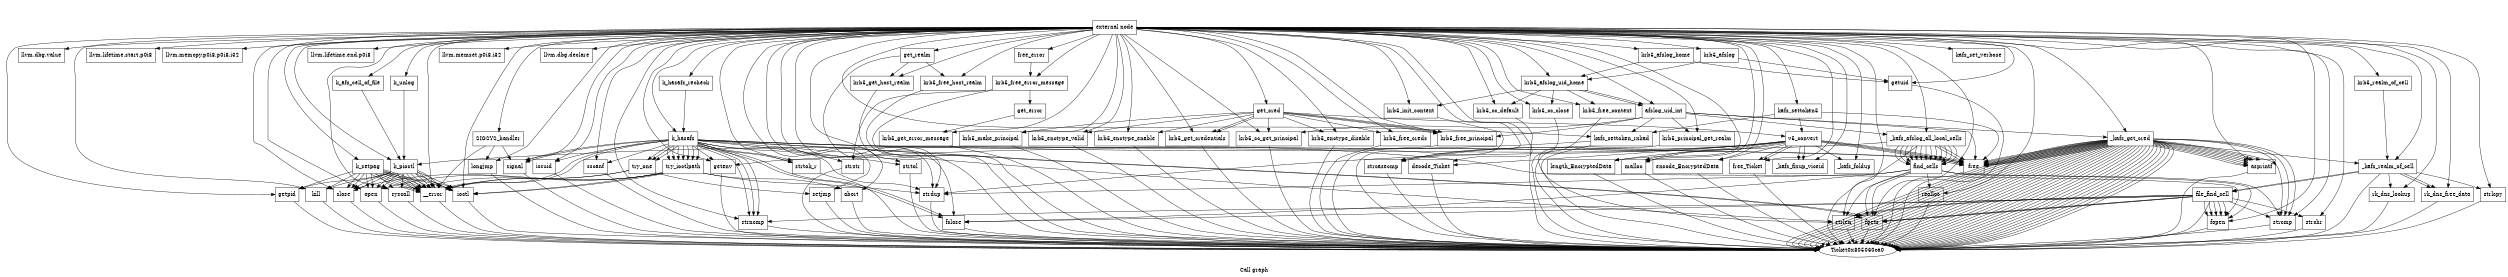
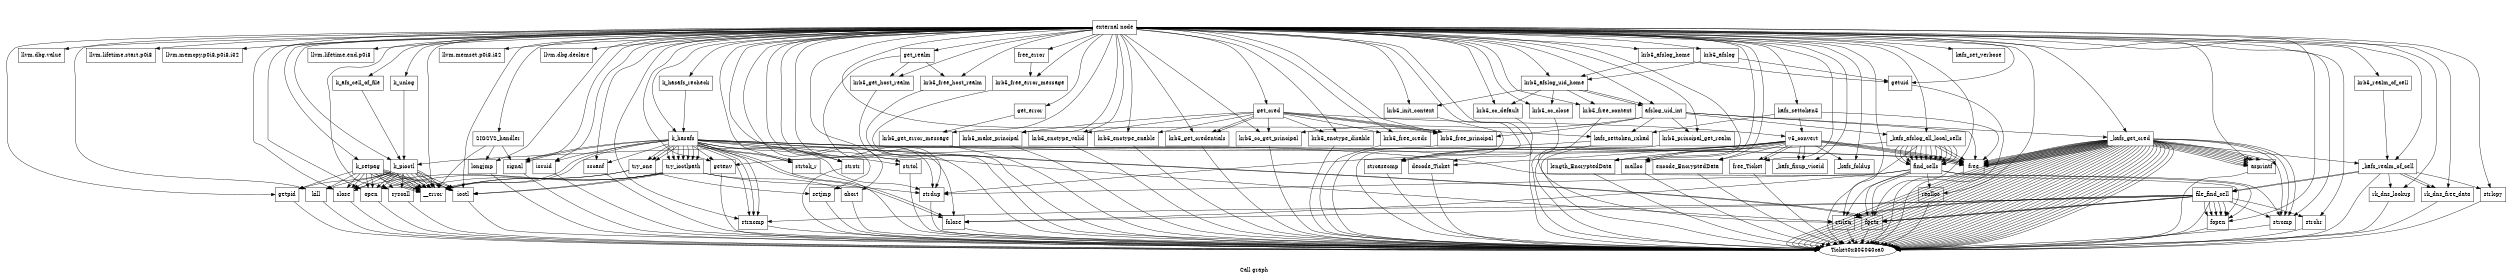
(1030, 95) -> (1080, 72)
(901, 96) -> (745, 51)
(1122, 248) -> none
